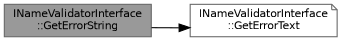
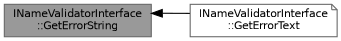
(165, 28) -> (176, 13)
